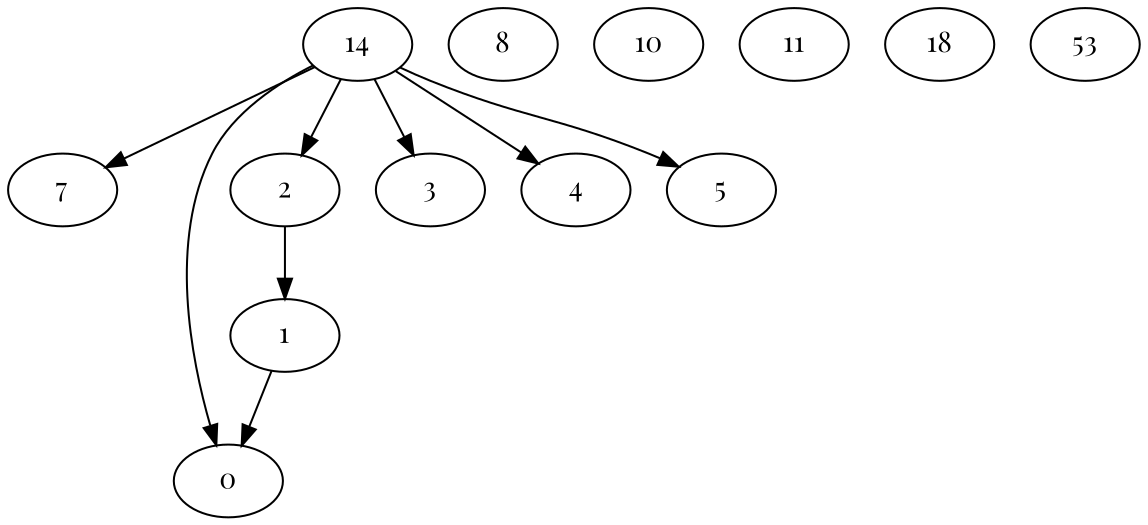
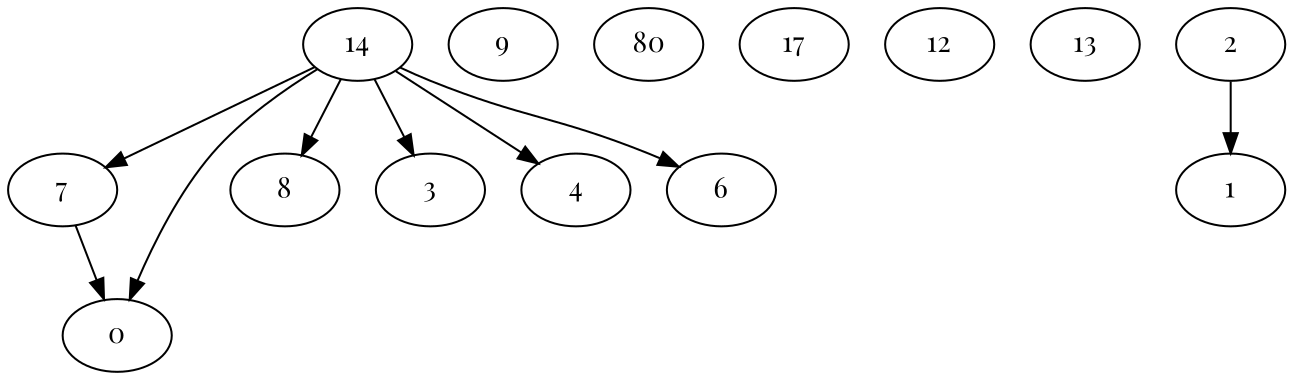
none -> (503, 44)
(649, 44) -> (649, 44)
(794, 44) -> (794, 44)
(940, 44) -> (940, 44)
(1085, 44) -> (1085, 44)
(326, 108) -> (326, 108)
(721, 190) -> (721, 190)
(260, 399) -> (86, 253)
